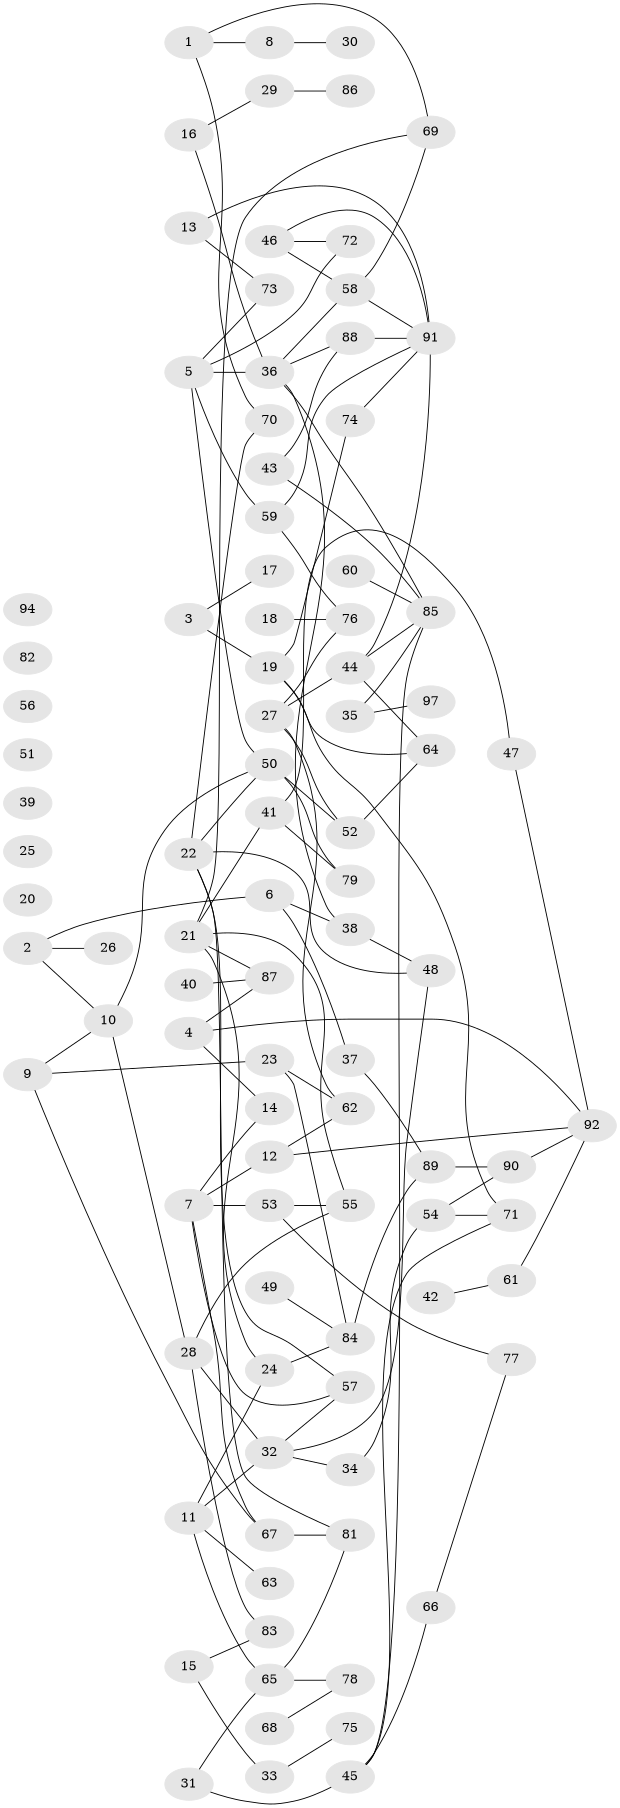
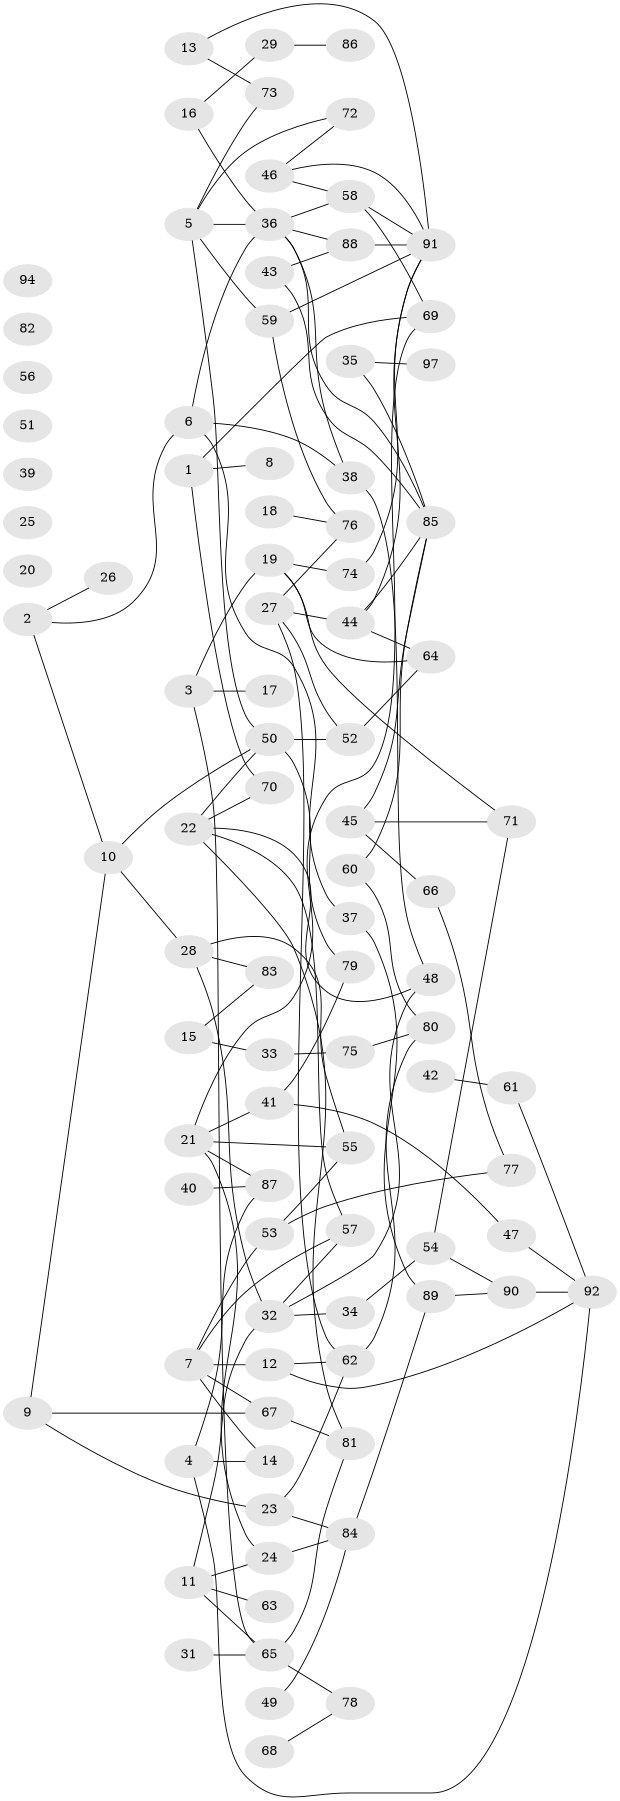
(350, 43) -> none
none -> (215, 318)
none -> (431, 1028)
none -> (220, 1223)
(272, 1804) -> none
